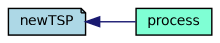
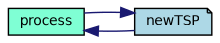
none -> (117, 31)
